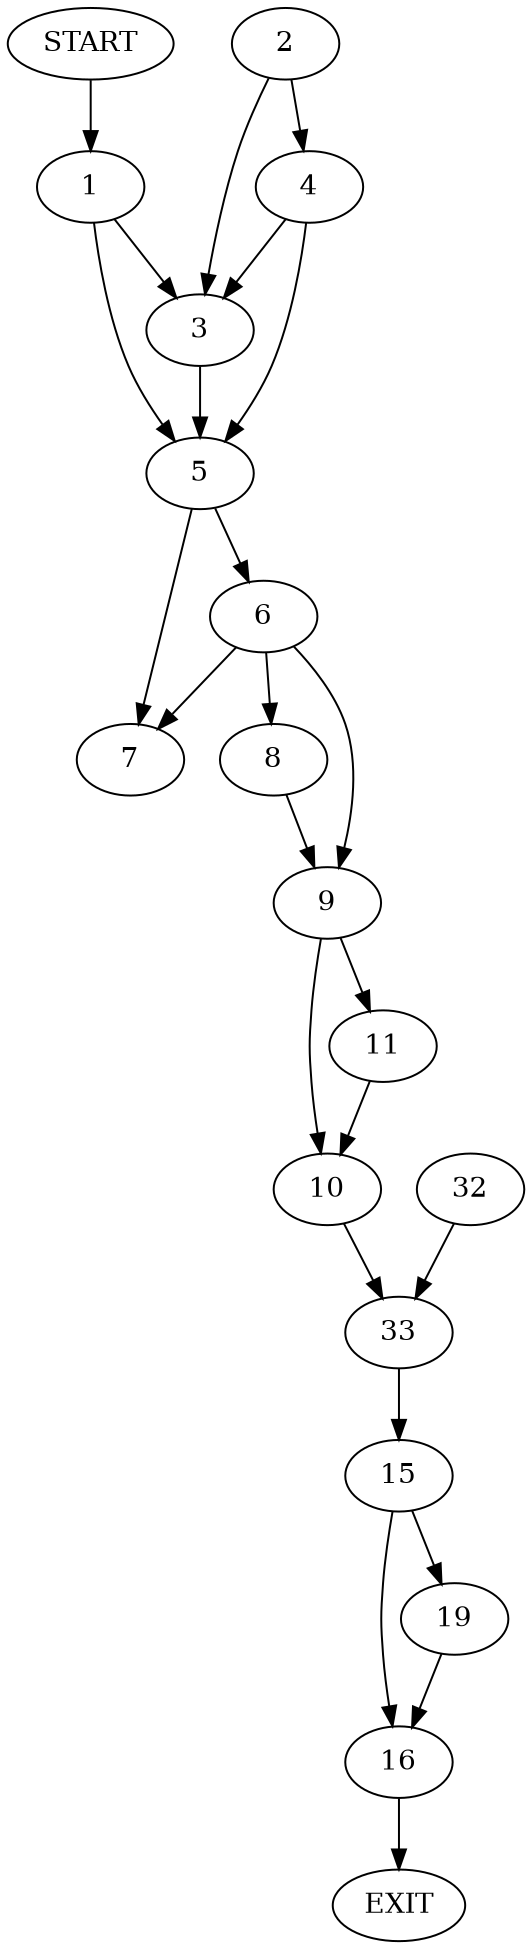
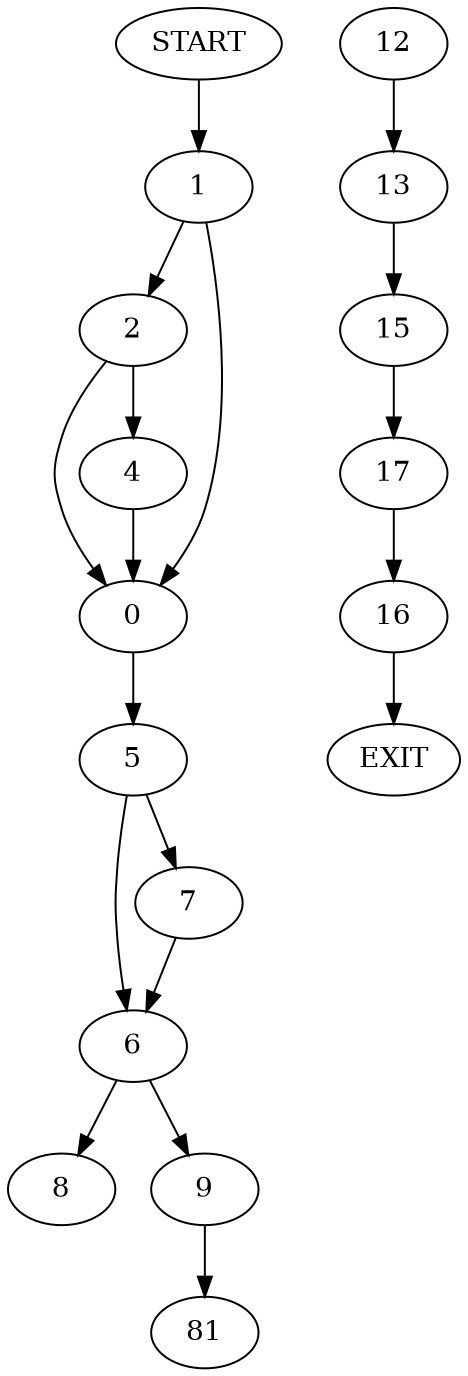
(115, 328) -> (170, 250)
(285, 328) -> none
(200, 330) -> (133, 617)
(204, 681) -> (165, 965)
(297, 822) -> none
(383, 1046) -> (205, 1333)
(327, 1189) -> none
(471, 1189) -> (394, 44)
(399, 1333) -> (394, 187)
(381, 1609) -> none
(455, 1619) -> (394, 473)
